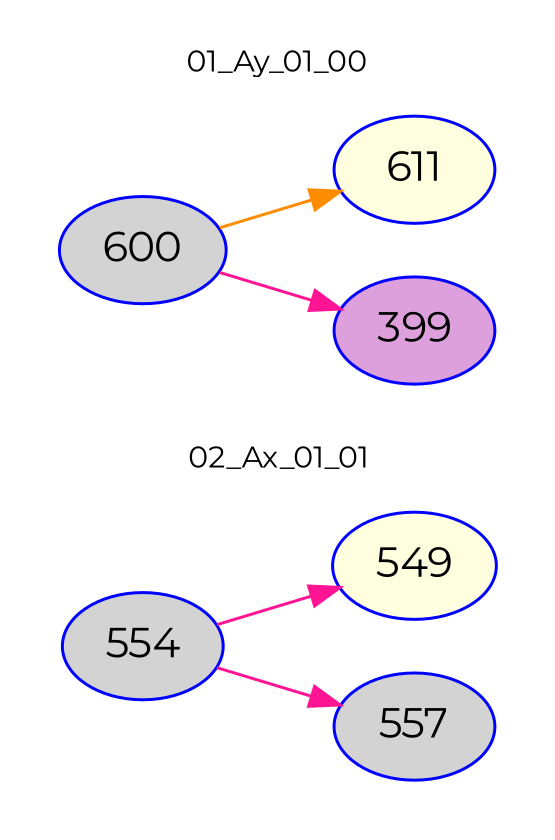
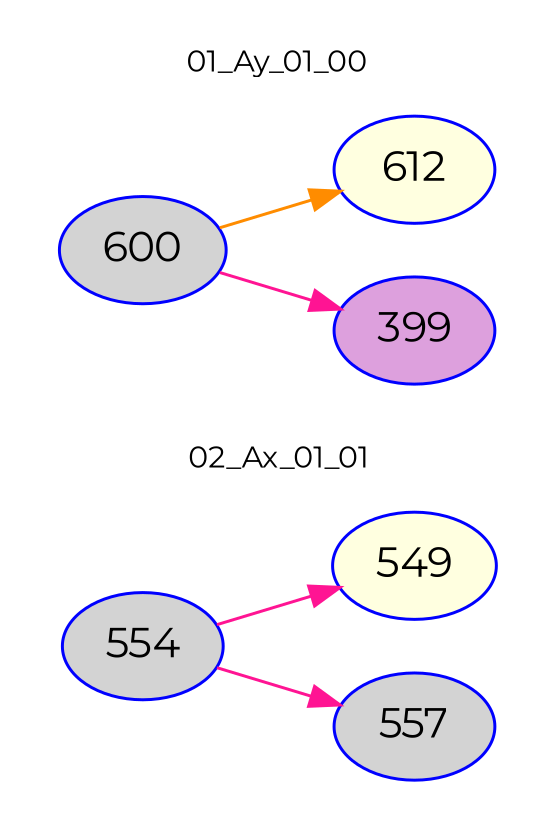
(414, 170) -> (414, 170)
